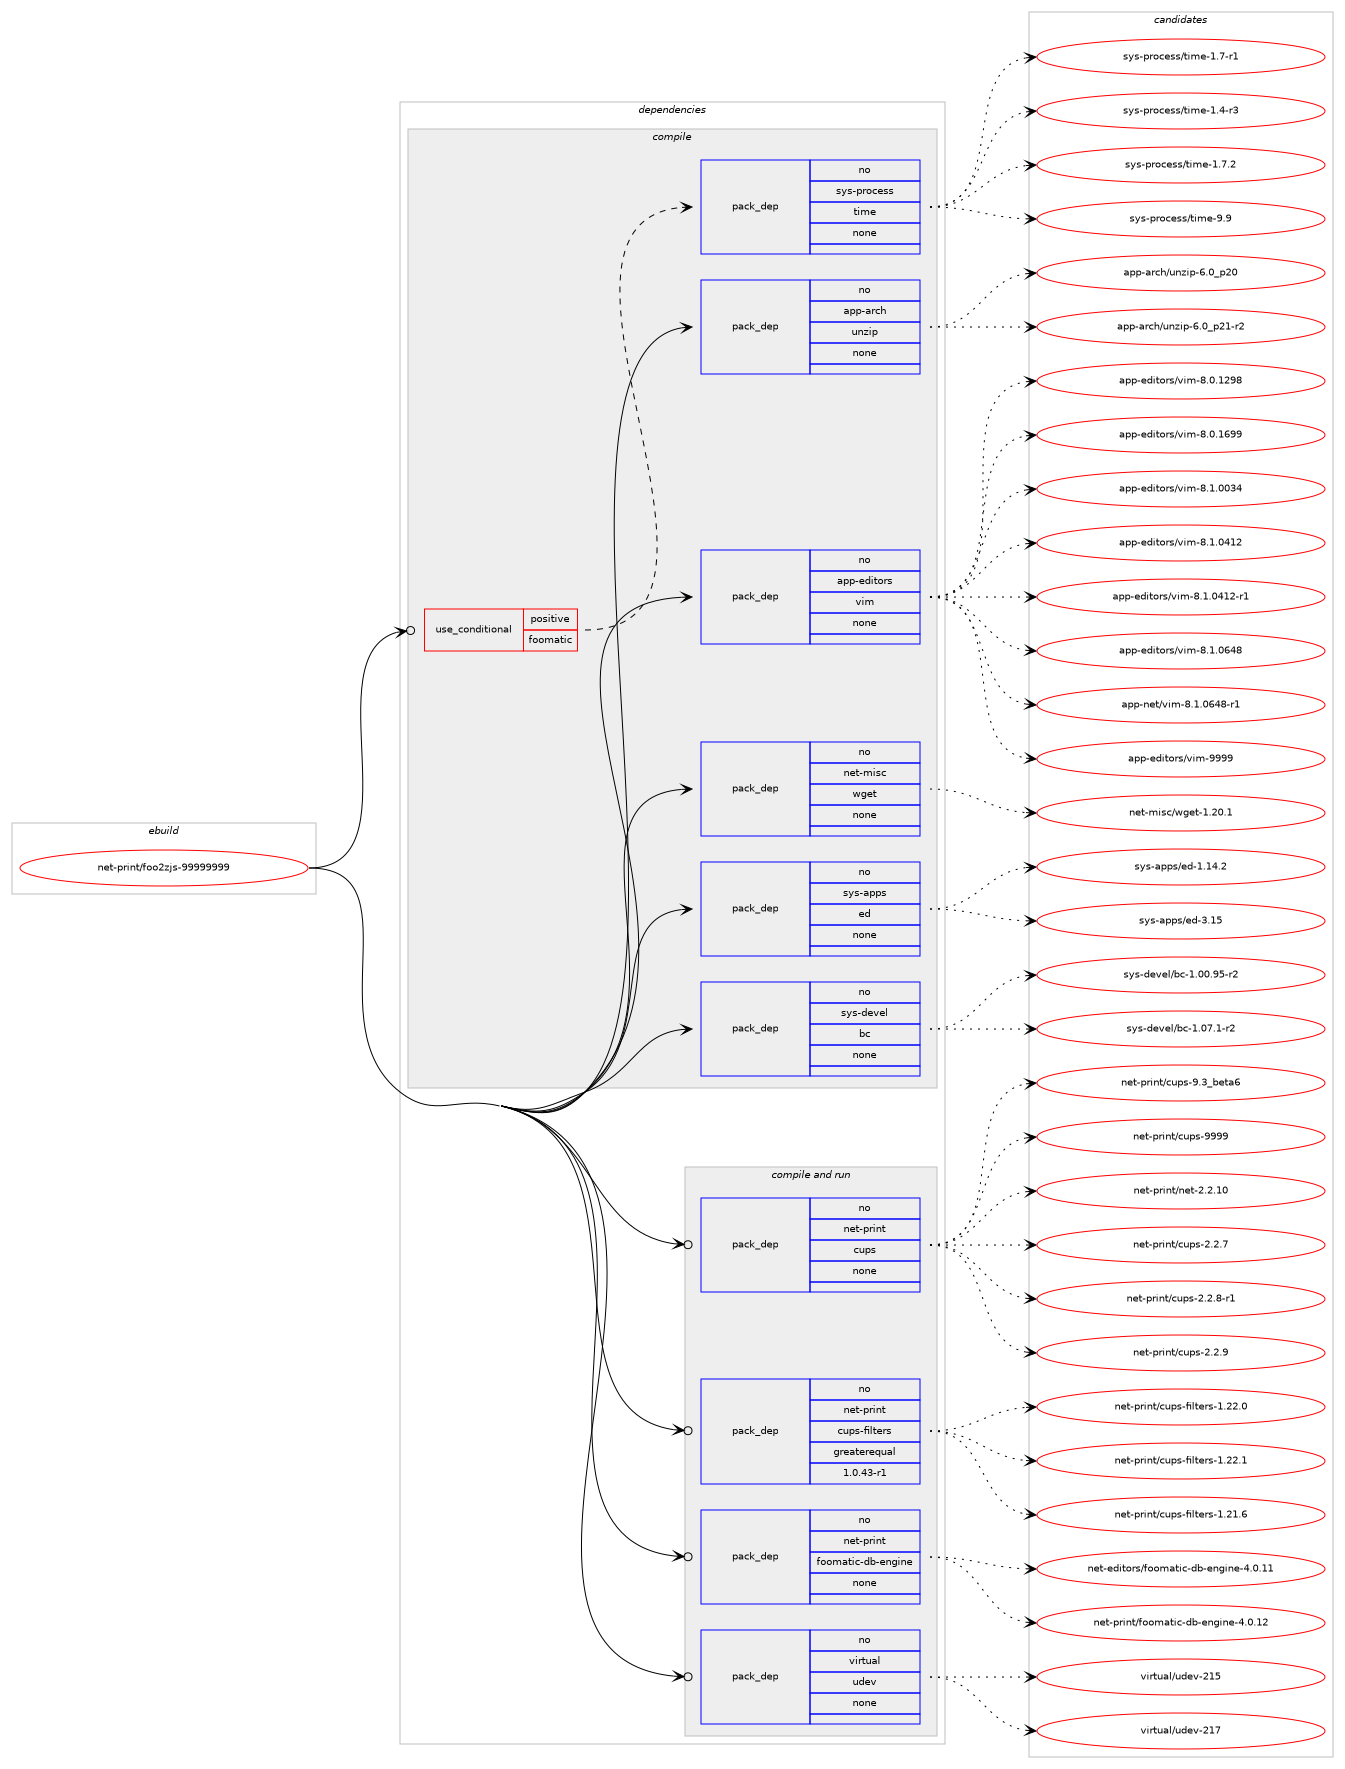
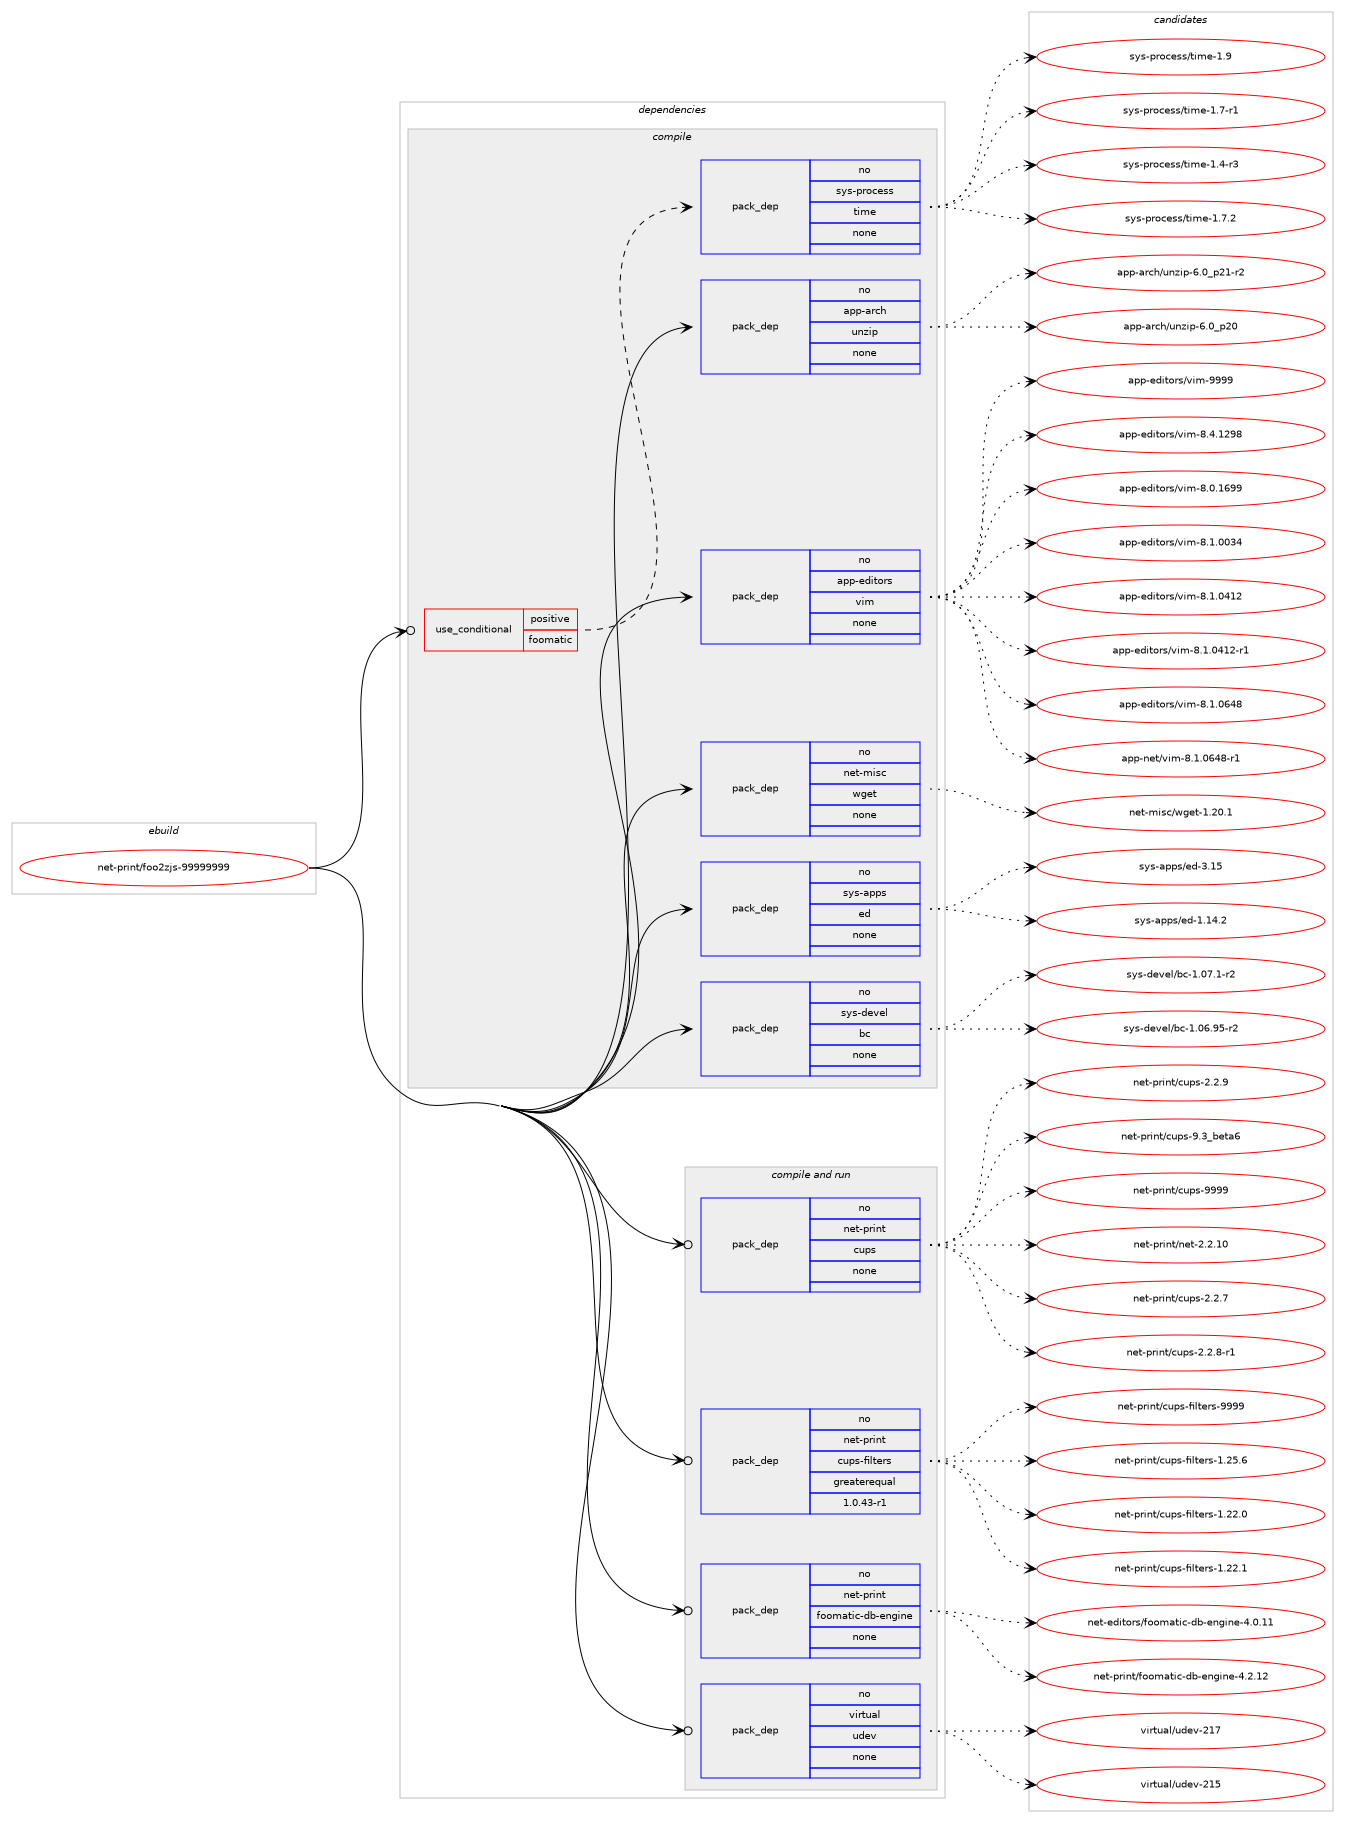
(1181, 219) -> (1181, 57)
(1181, 381) -> (1181, 435)
(1181, 975) -> (1181, 1029)
none -> (1181, 1407)
(1181, 1515) -> (1181, 1461)
(1181, 1623) -> (1181, 1677)
